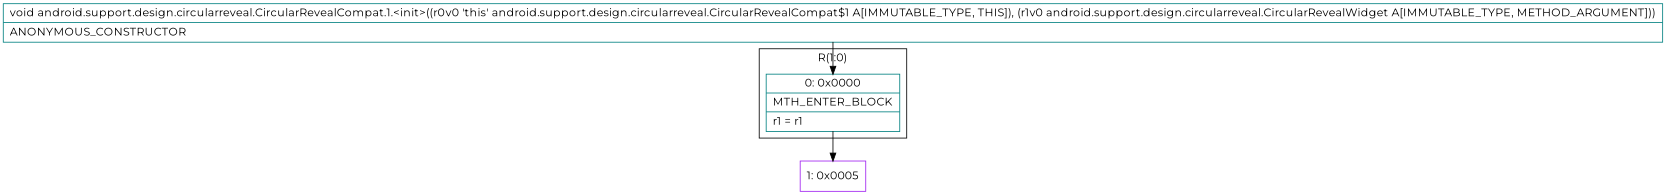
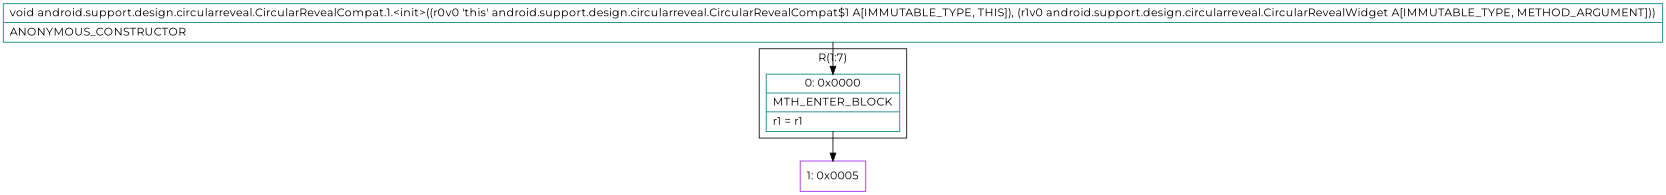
(833, 58) -> (833, 58)
